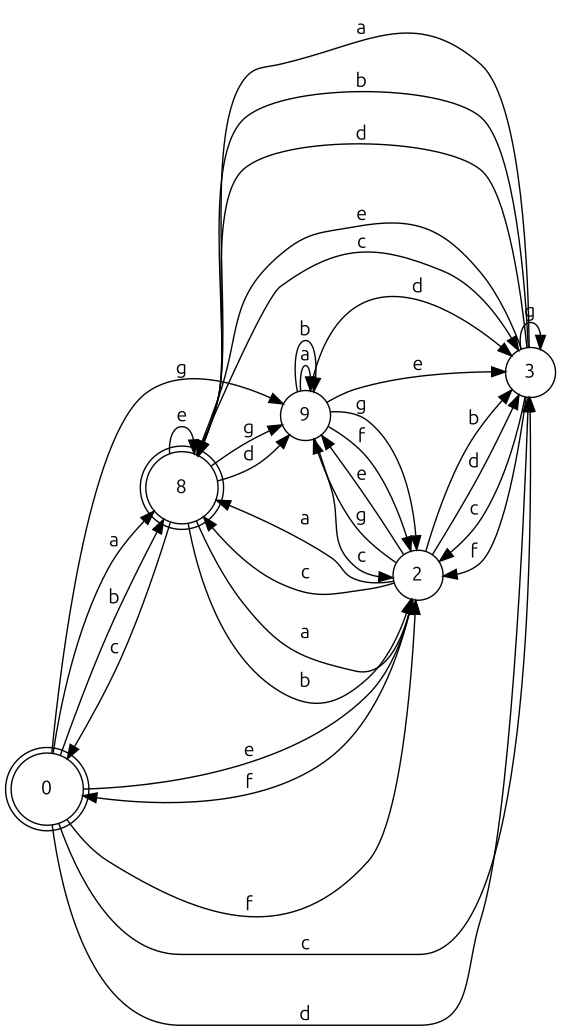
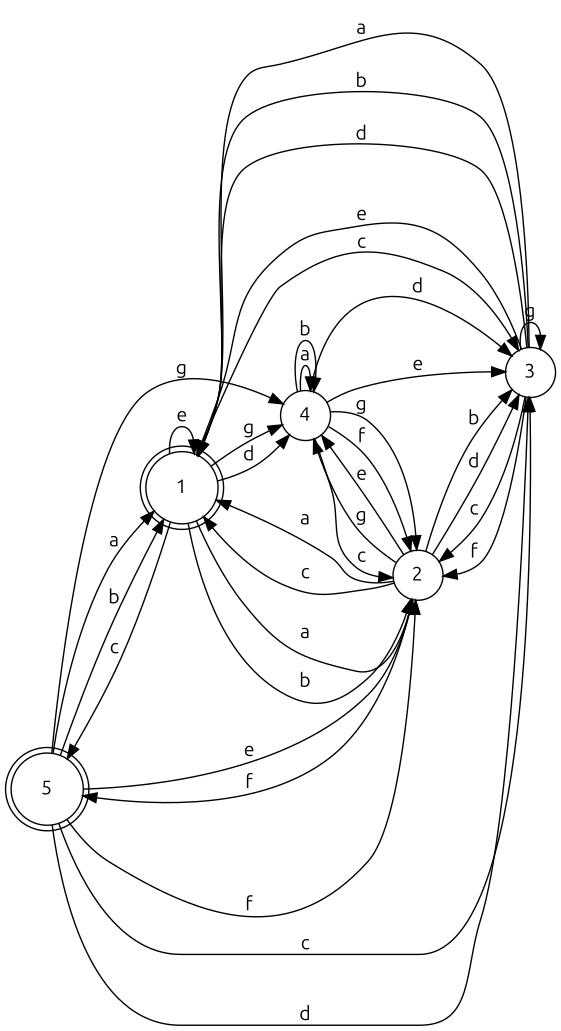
(306, 416) -> (306, 416)
(182, 488) -> (182, 488)
(47, 789) -> (47, 789)
